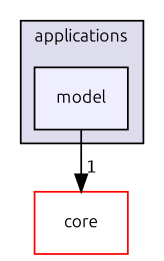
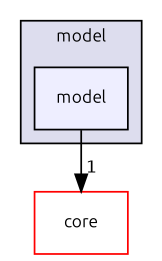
(82, 37) -> (81, 37)
